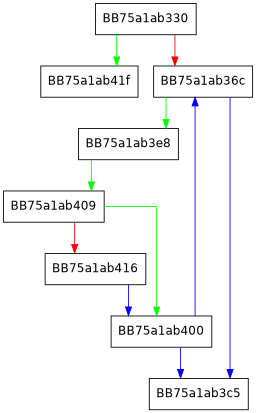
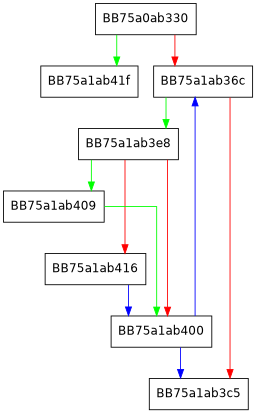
(146, 19) -> (146, 19)
(75, 233) -> (125, 200)
none -> (168, 233)
(230, 234) -> (230, 234)
